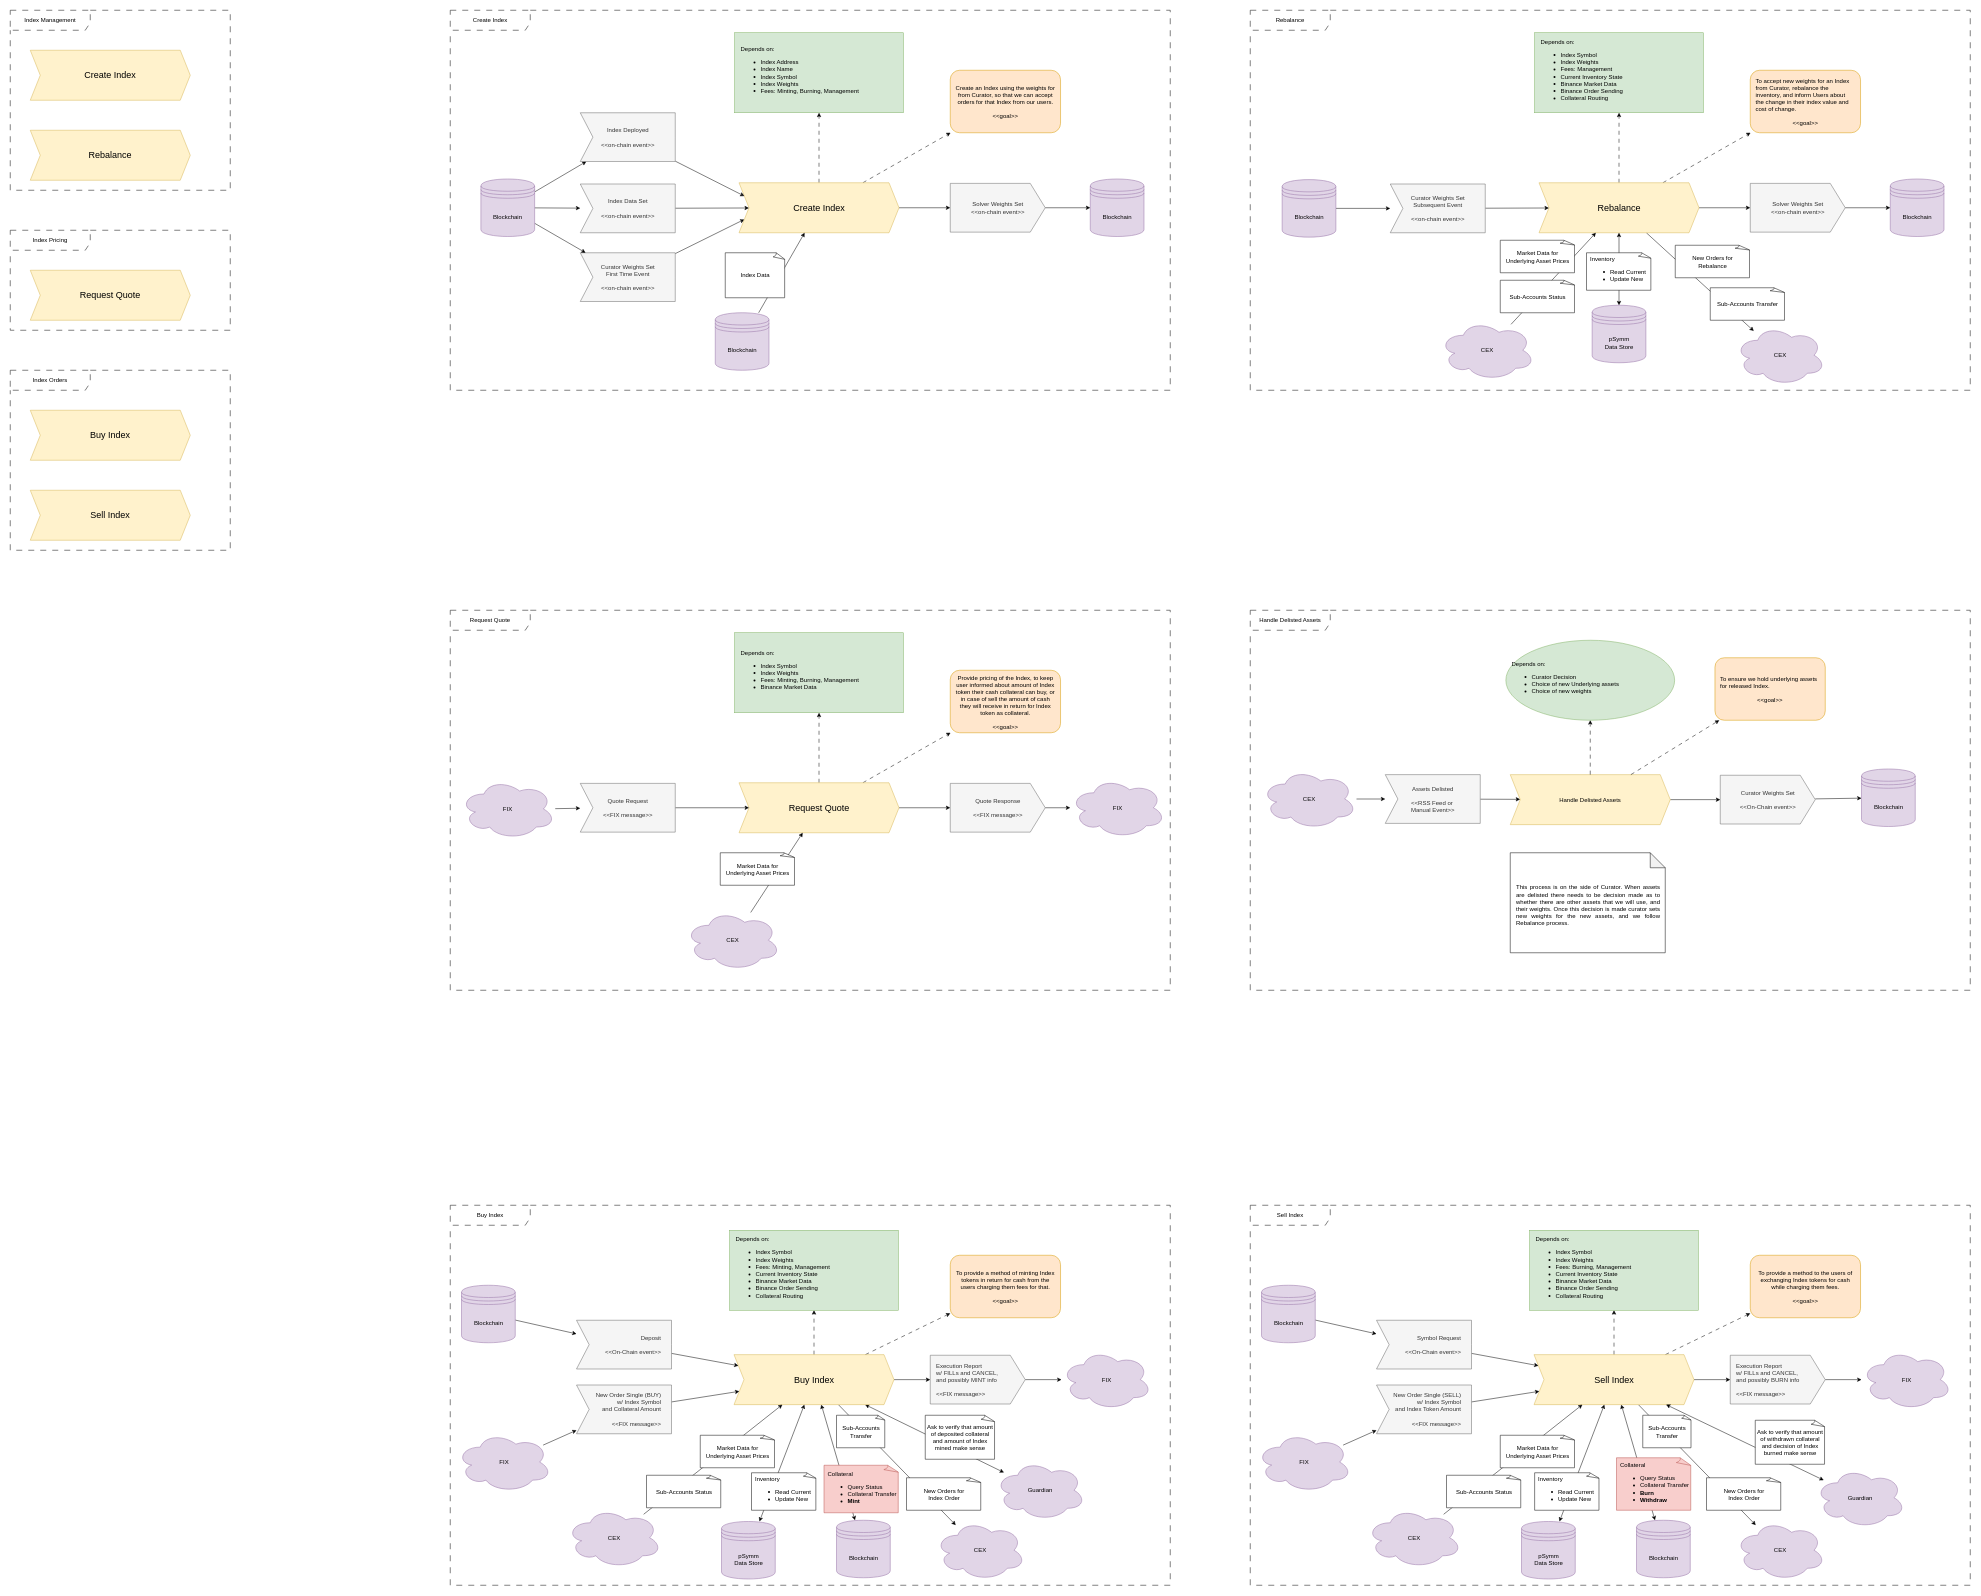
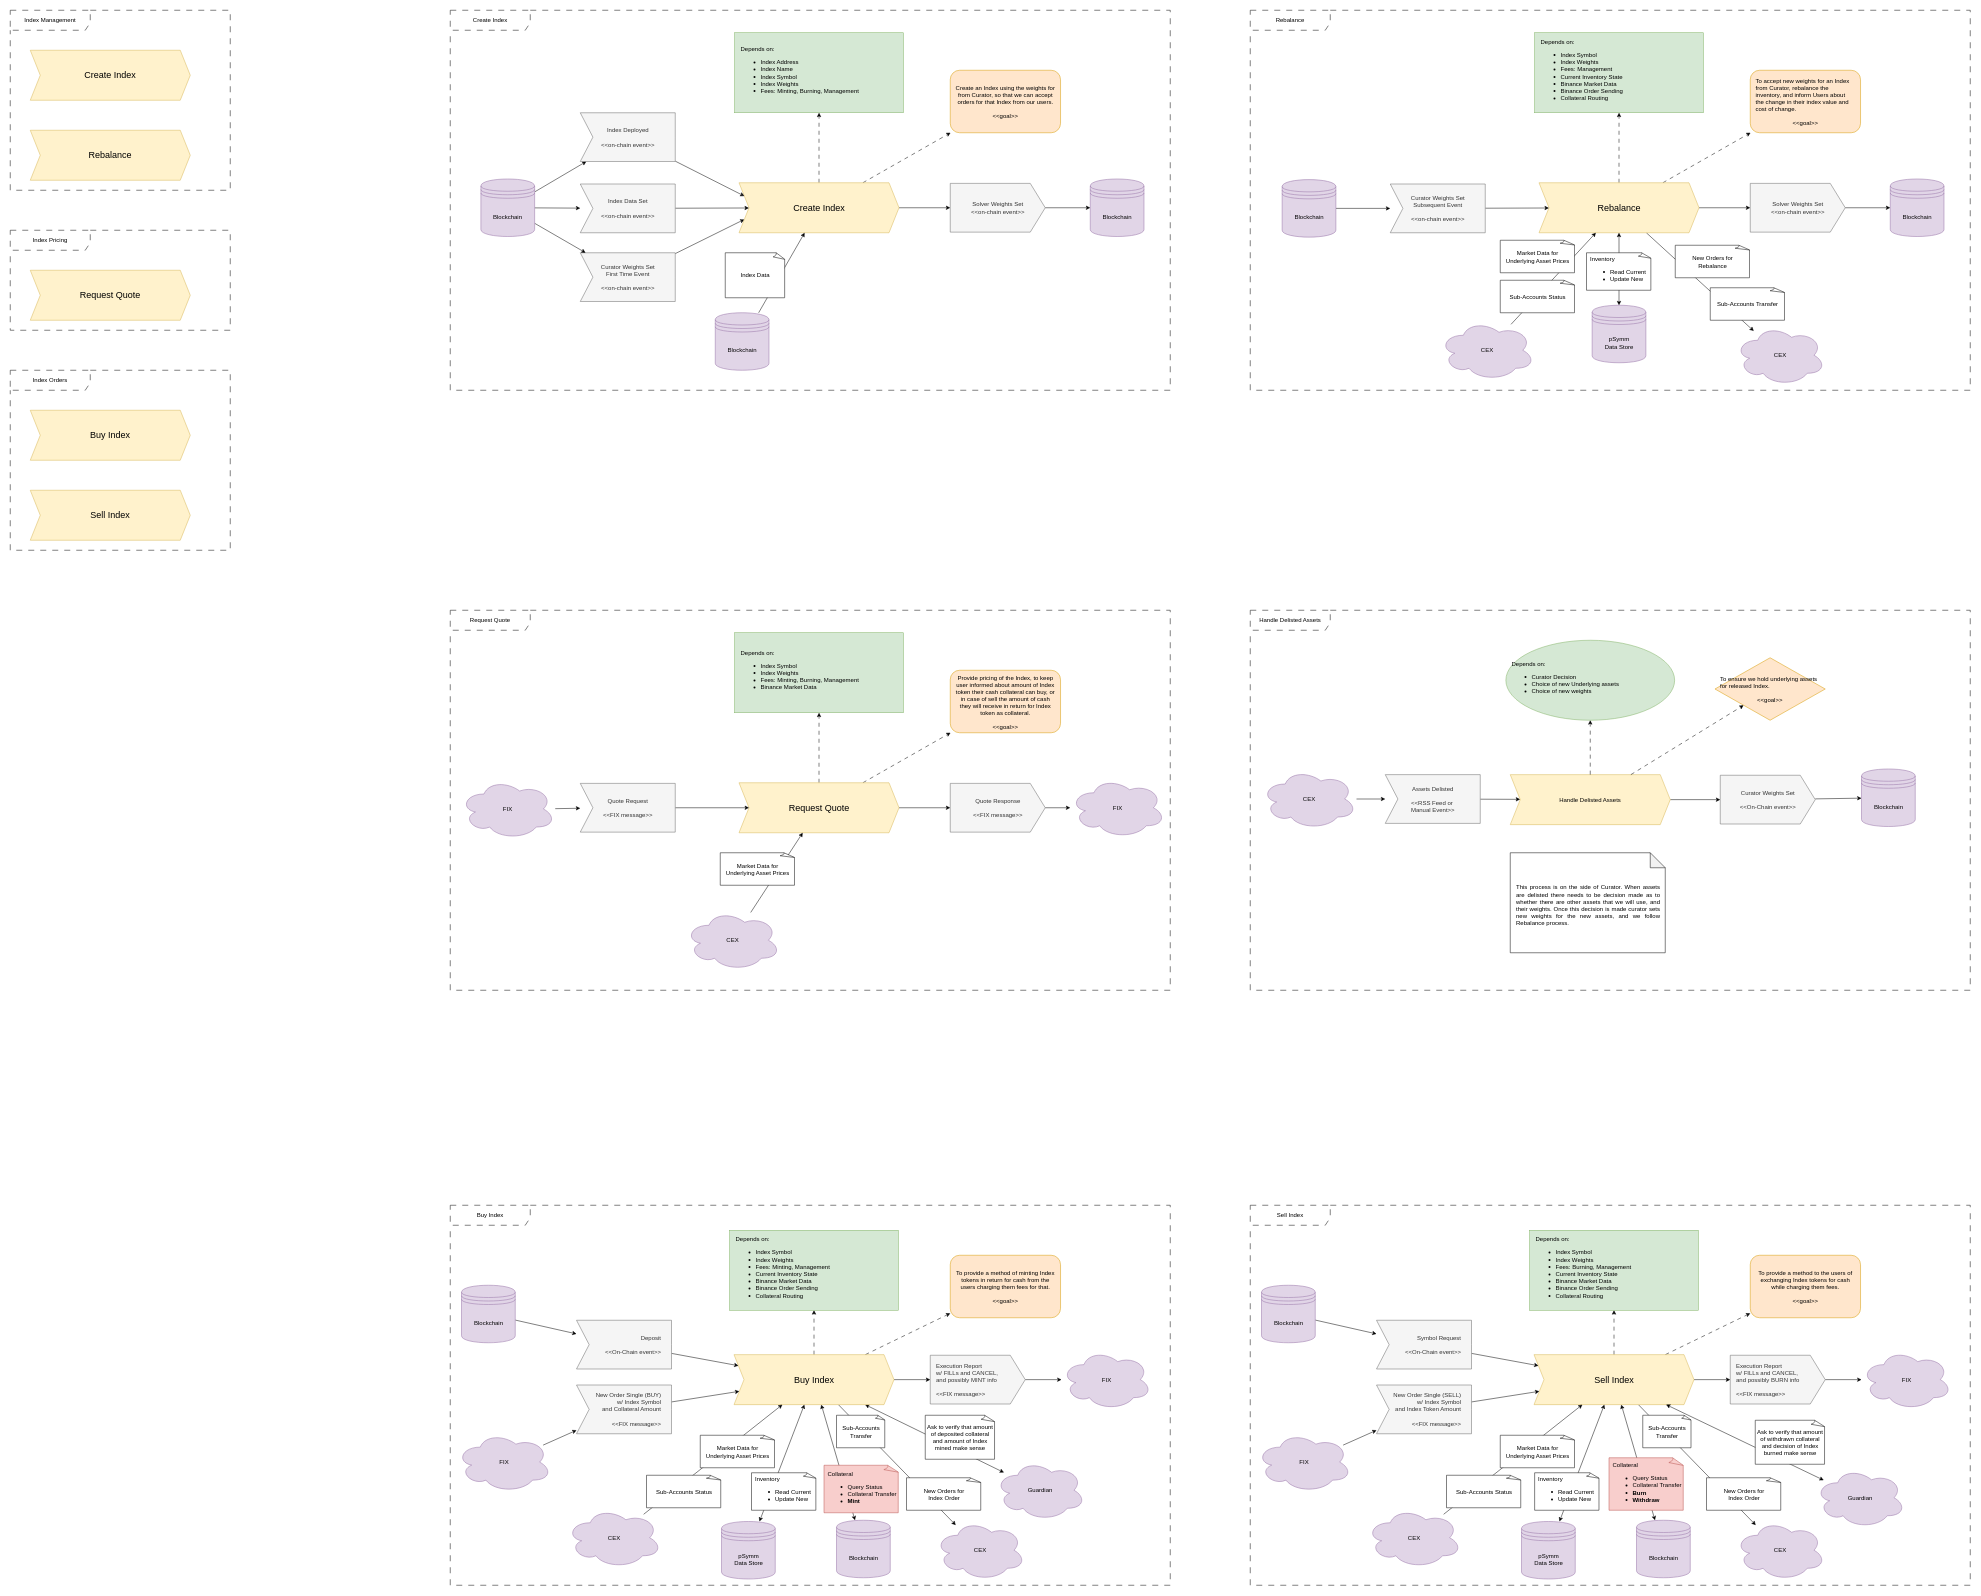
(1770, 689) -> (1770, 689)
(1654, 1484) -> (1647, 1484)
